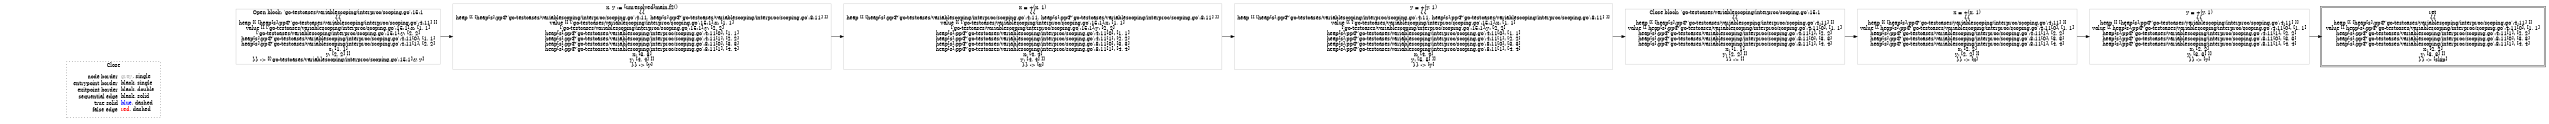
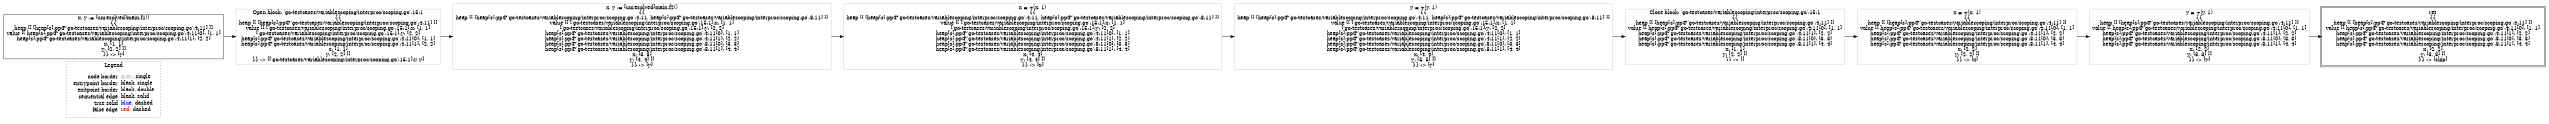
none -> (114, 37)
(114, 66) -> (114, 66)
